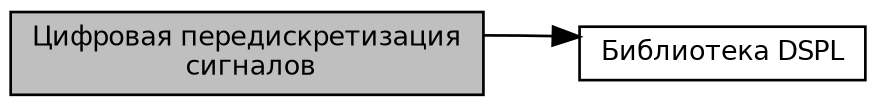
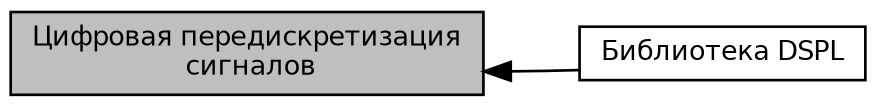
(518, 36) -> (545, 71)
